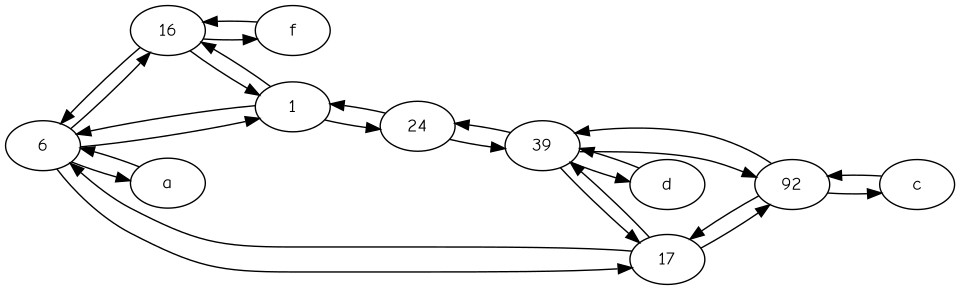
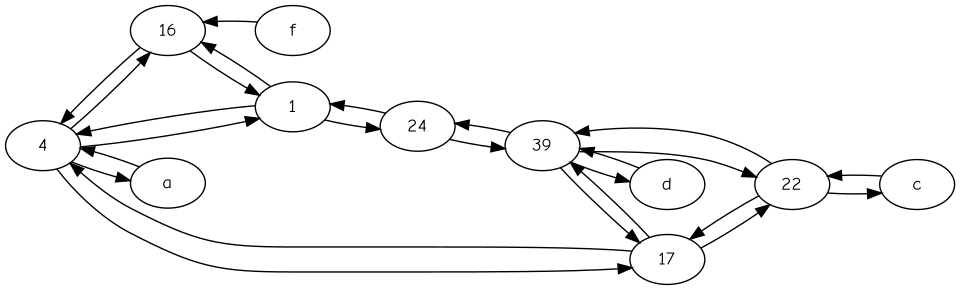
(223, 40) -> none
(43, 146) -> (43, 146)
(792, 185) -> (792, 185)
